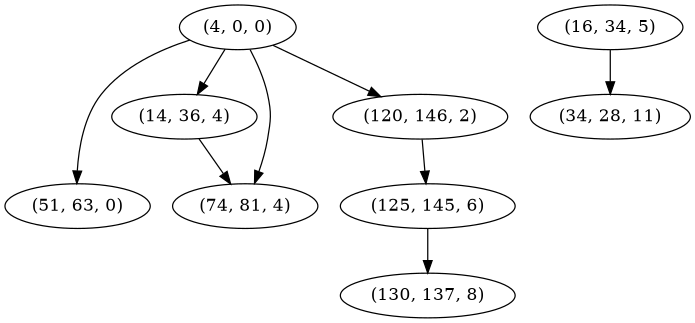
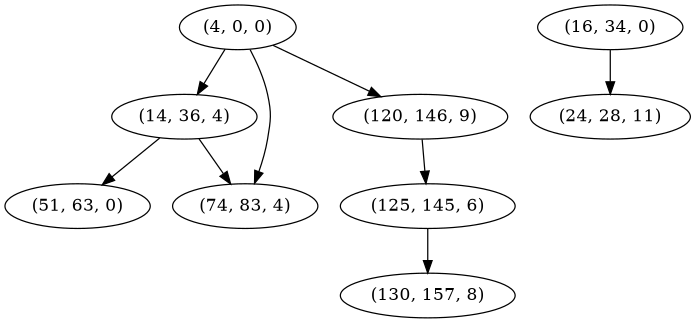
(610, 27) -> (610, 27)
(109, 85) -> (136, 157)
(420, 117) -> (420, 117)
(610, 117) -> (610, 117)
(245, 206) -> (245, 206)
(428, 296) -> (428, 296)
